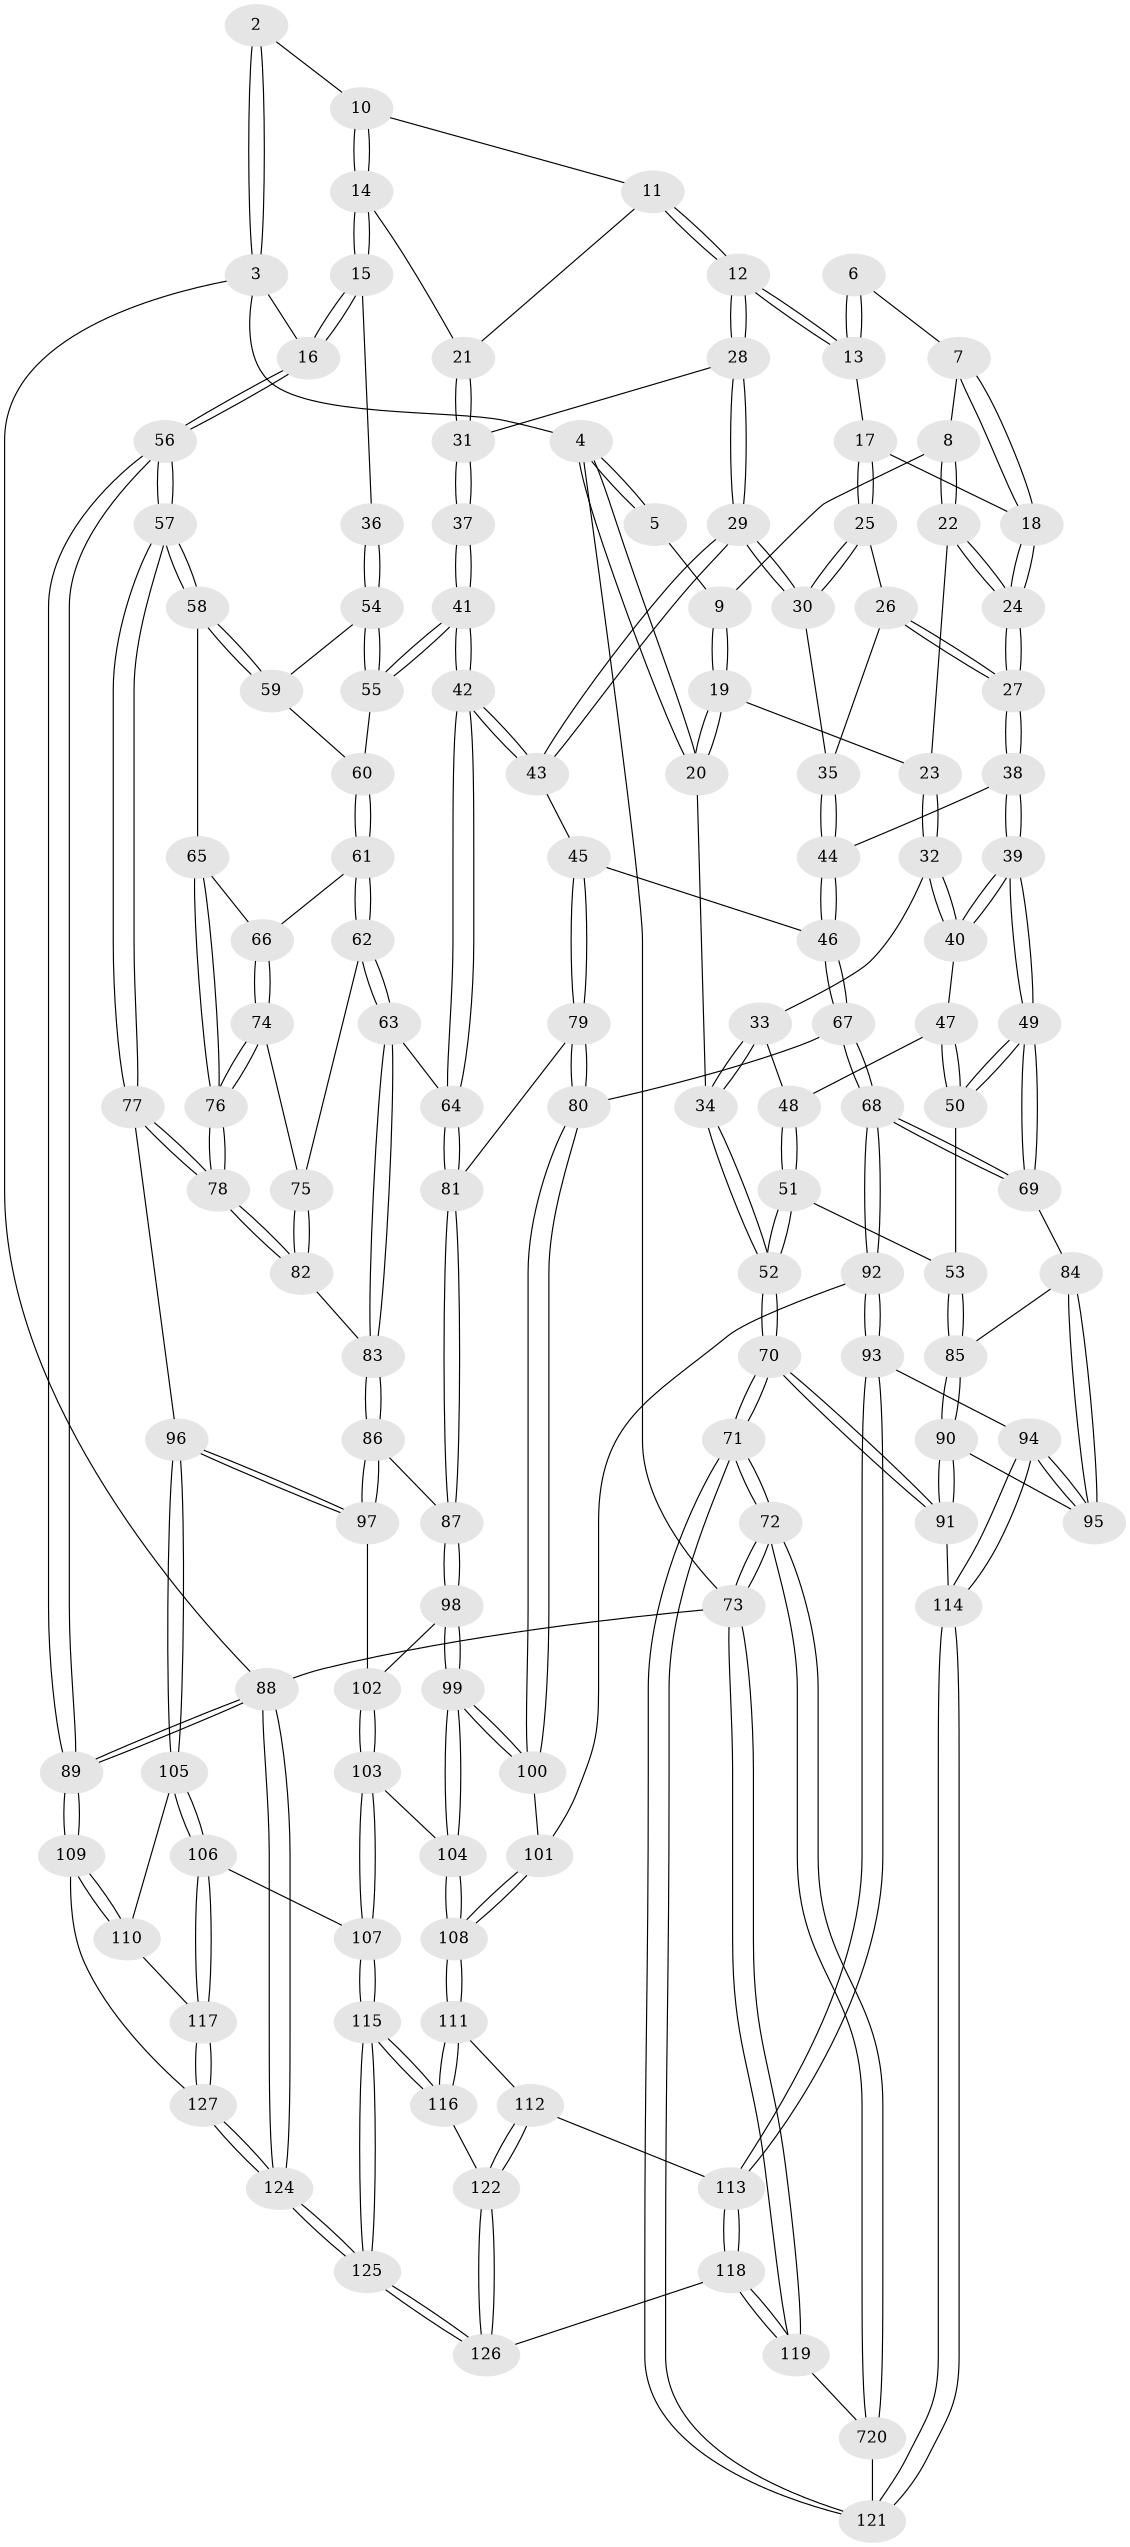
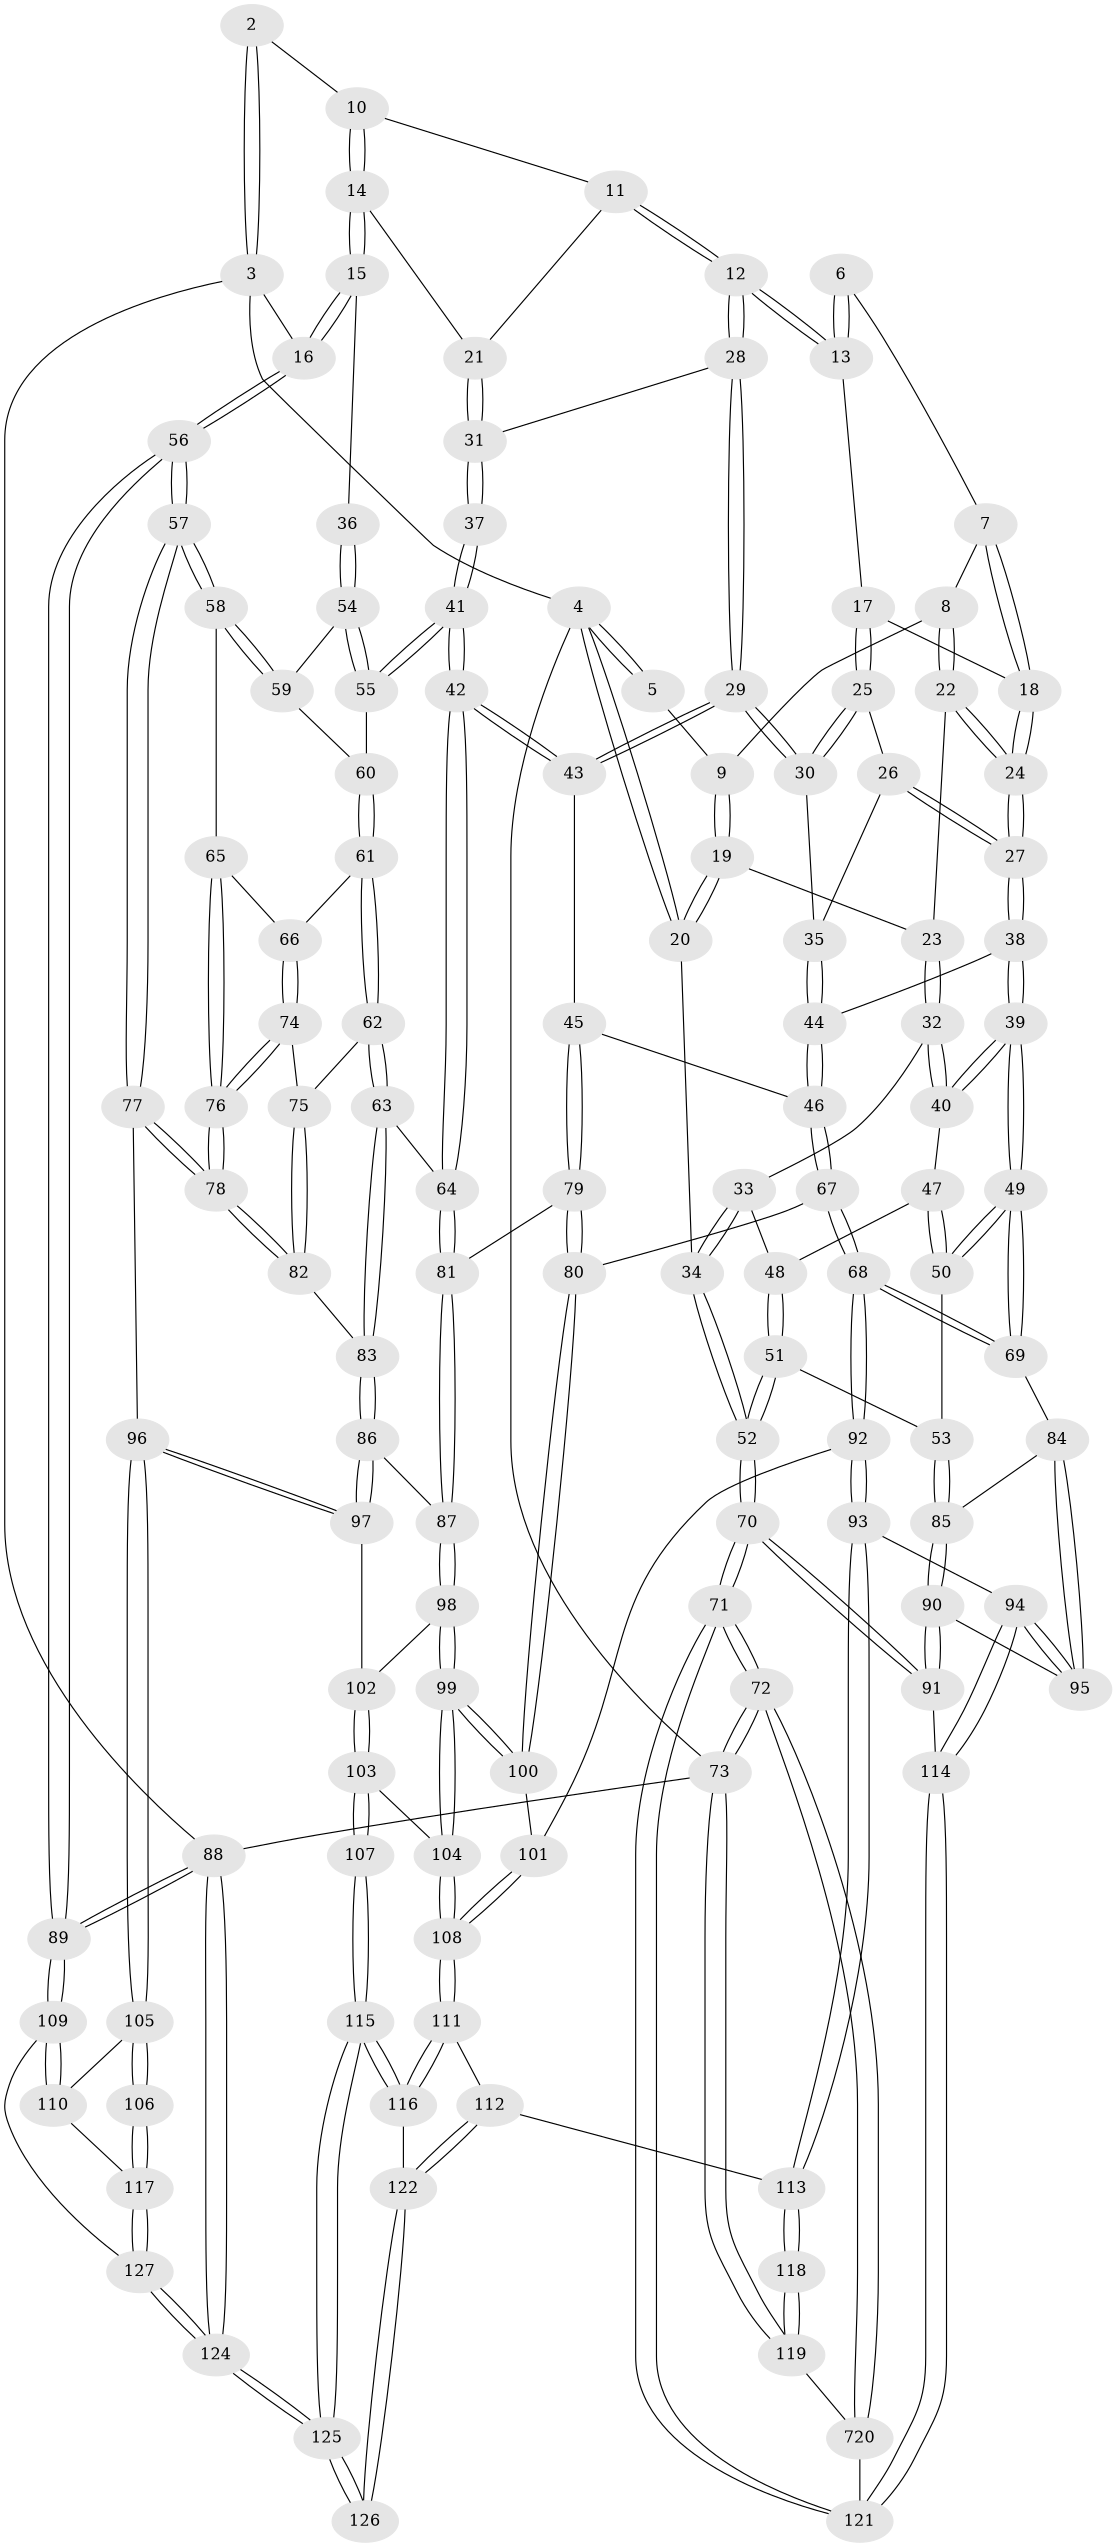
(282, 1896) -> none
(609, 2313) -> none
